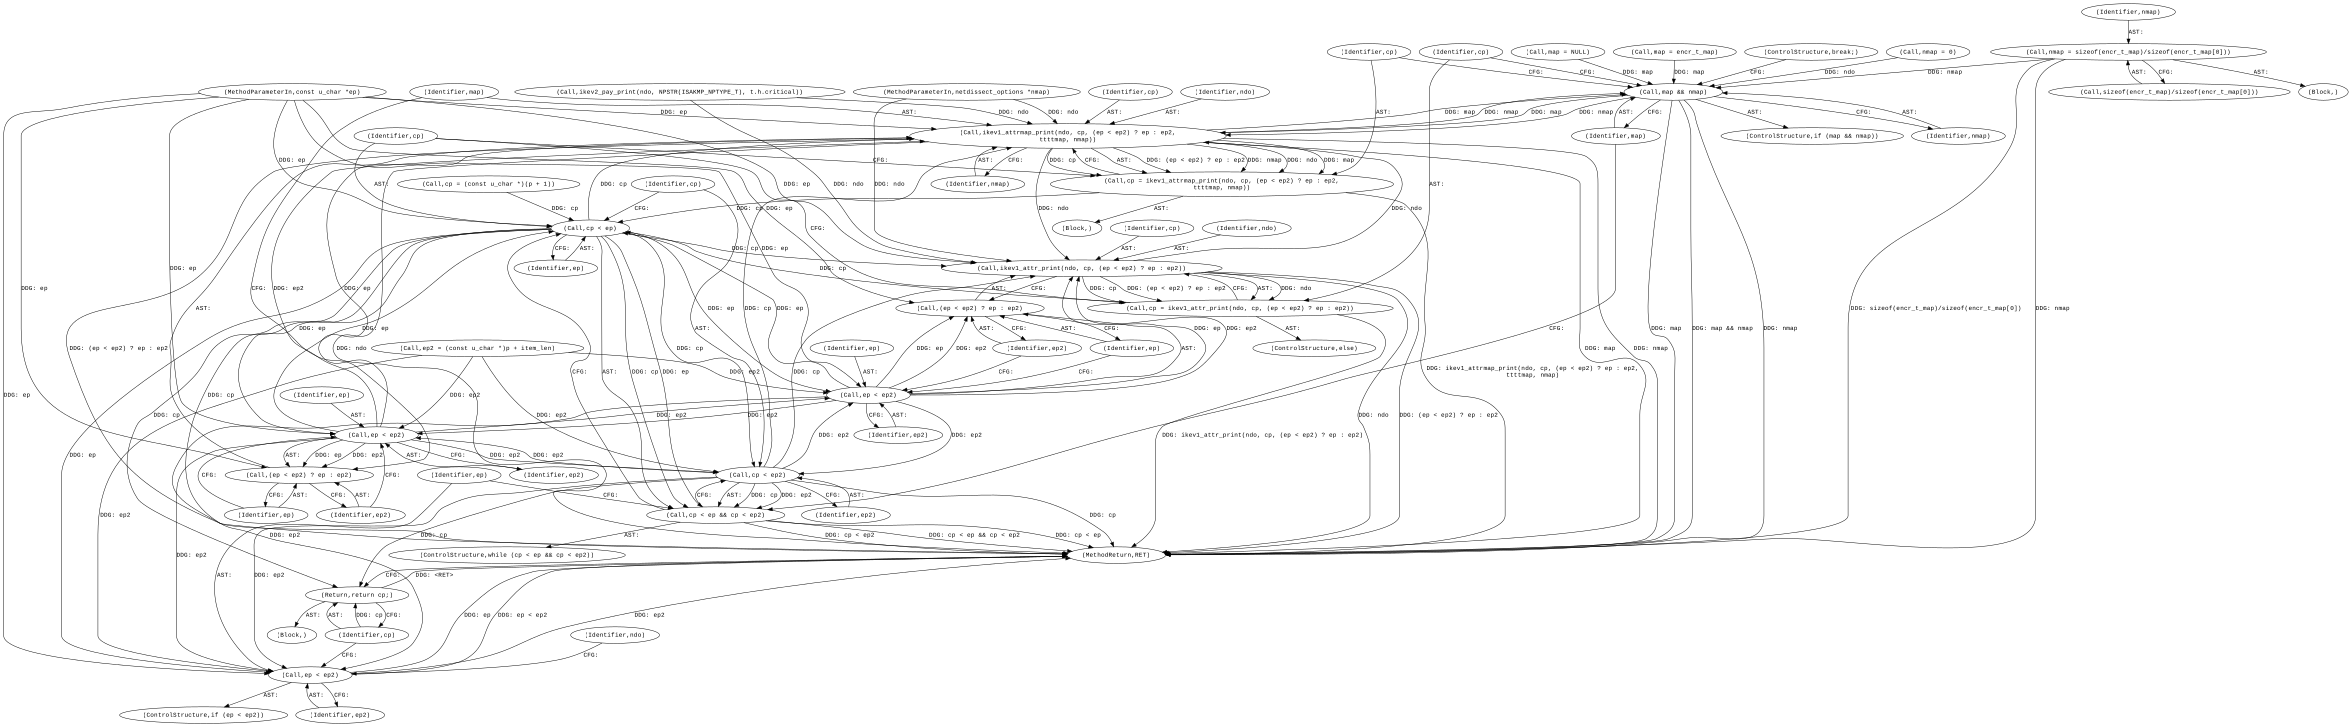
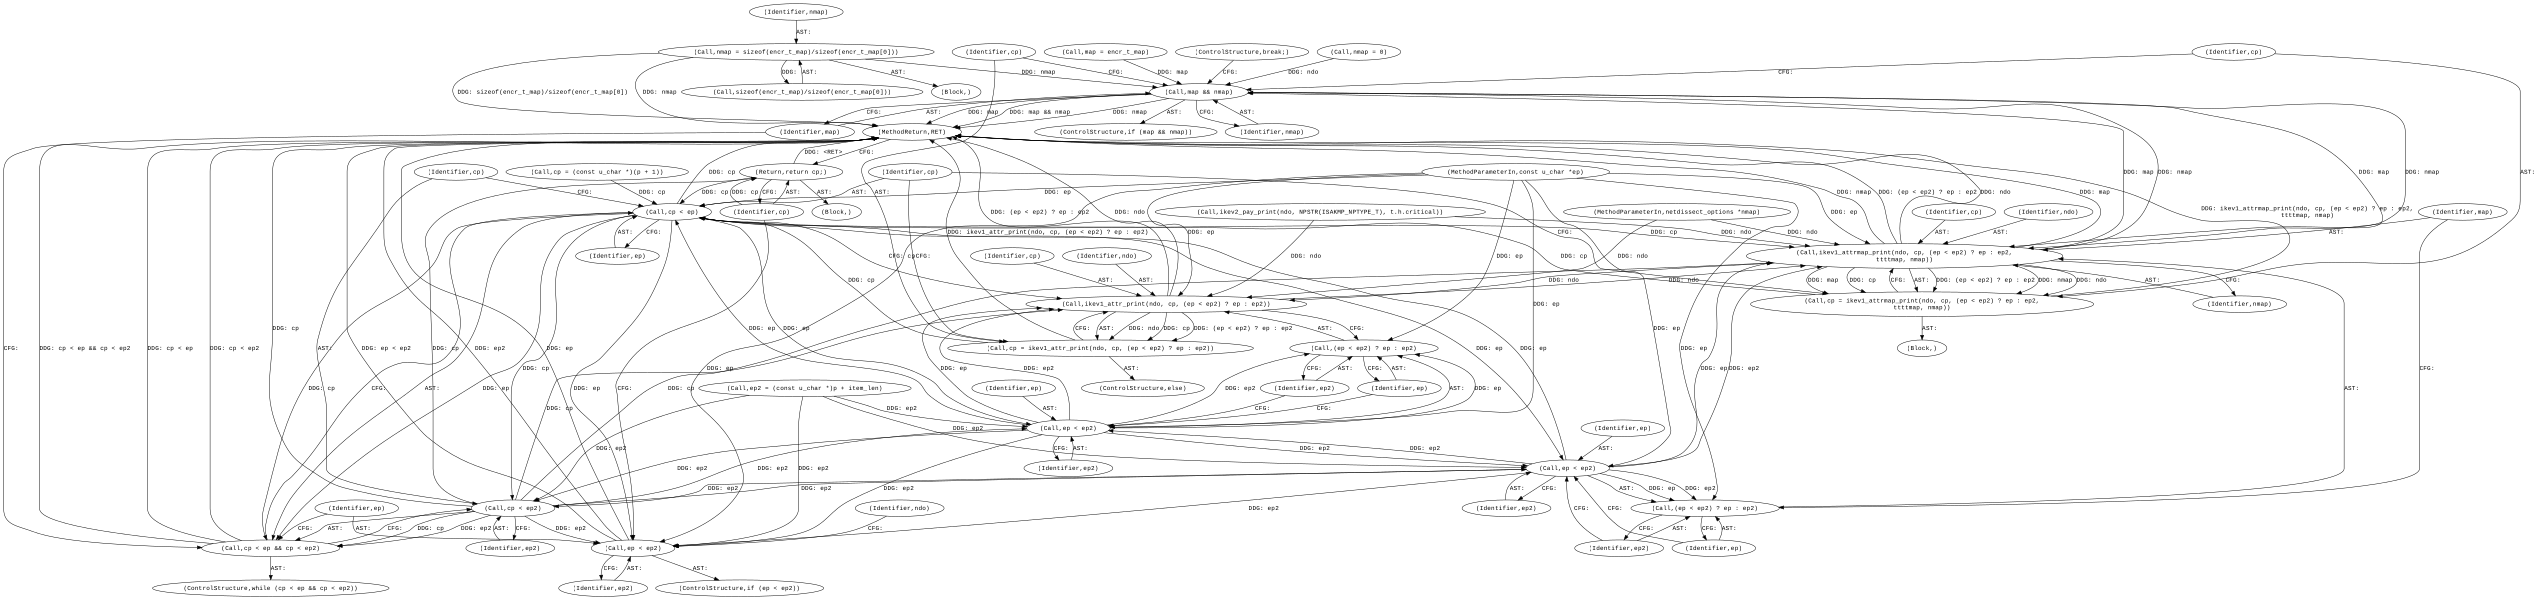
(1558, 52) -> none
(2168, 72) -> (792, 72)
(745, 248) -> (902, 256)
(207, 358) -> (716, 184)
